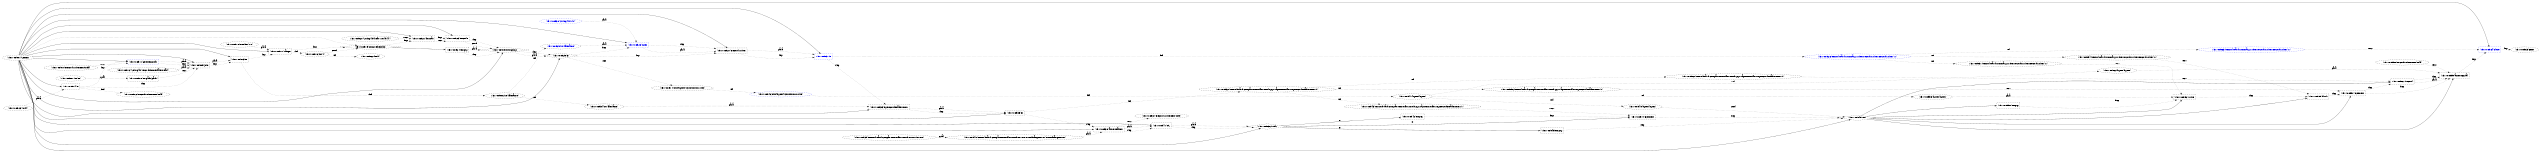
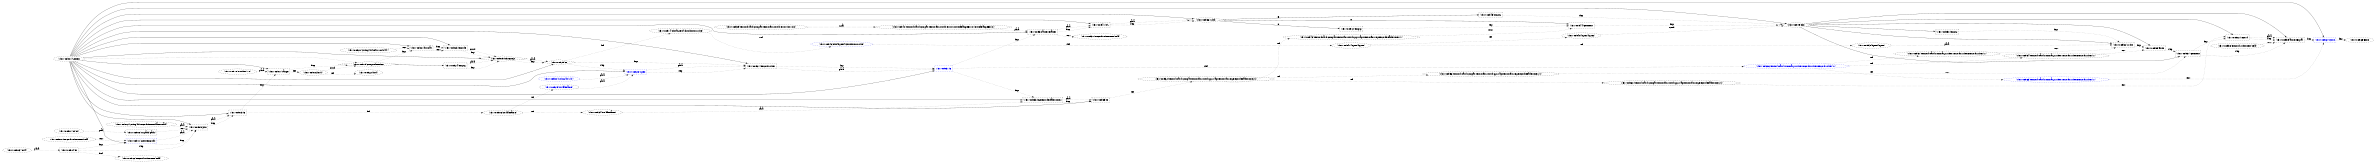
(2117, 70) -> none
(37, 78) -> none
(1058, 120) -> (992, 51)
